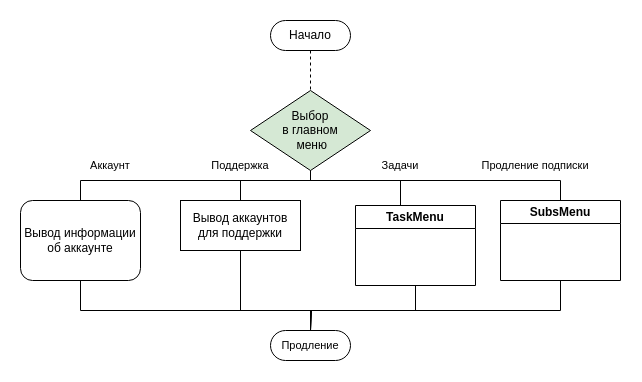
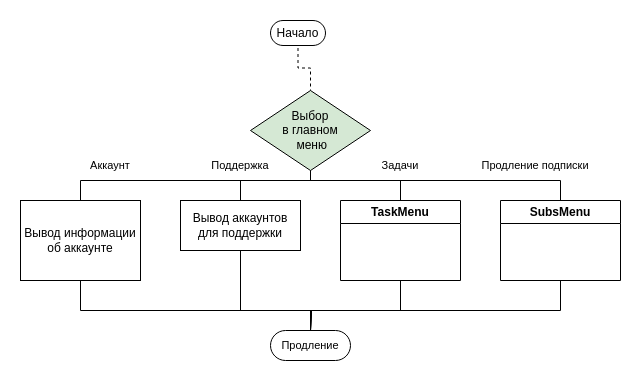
(311, 36) -> (298, 33)
(81, 241) -> (81, 241)
(416, 246) -> (401, 241)
